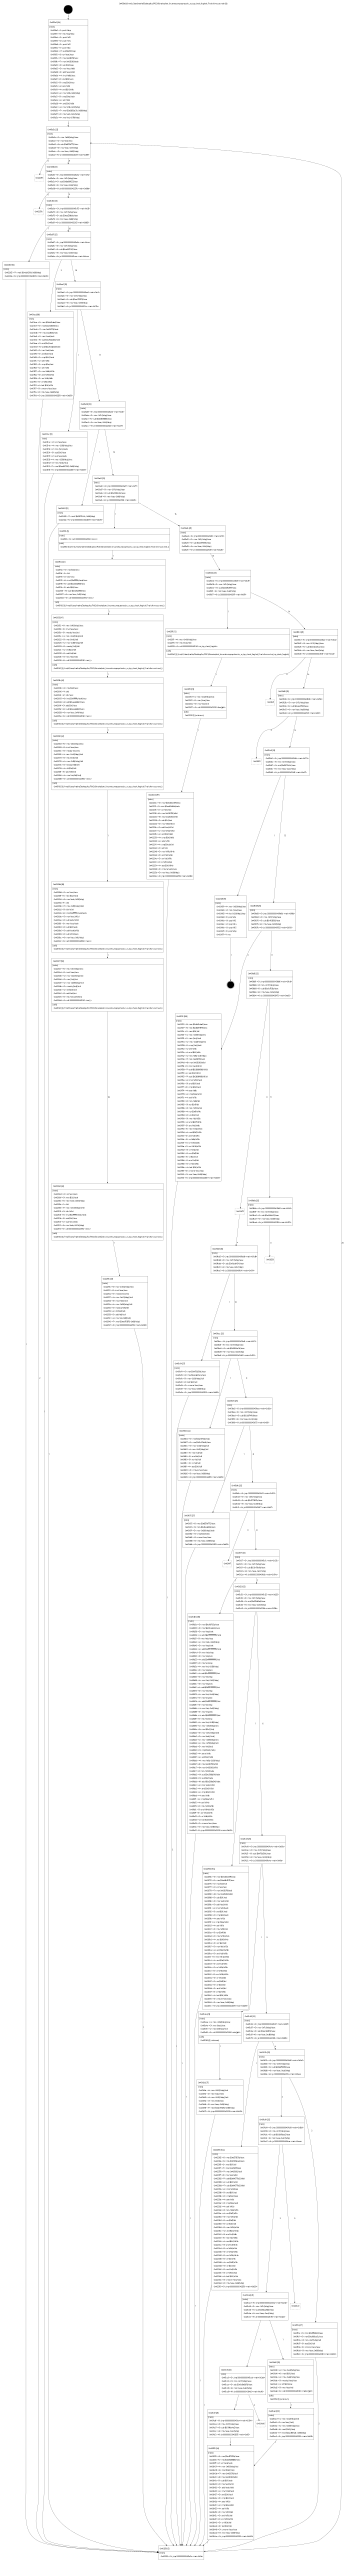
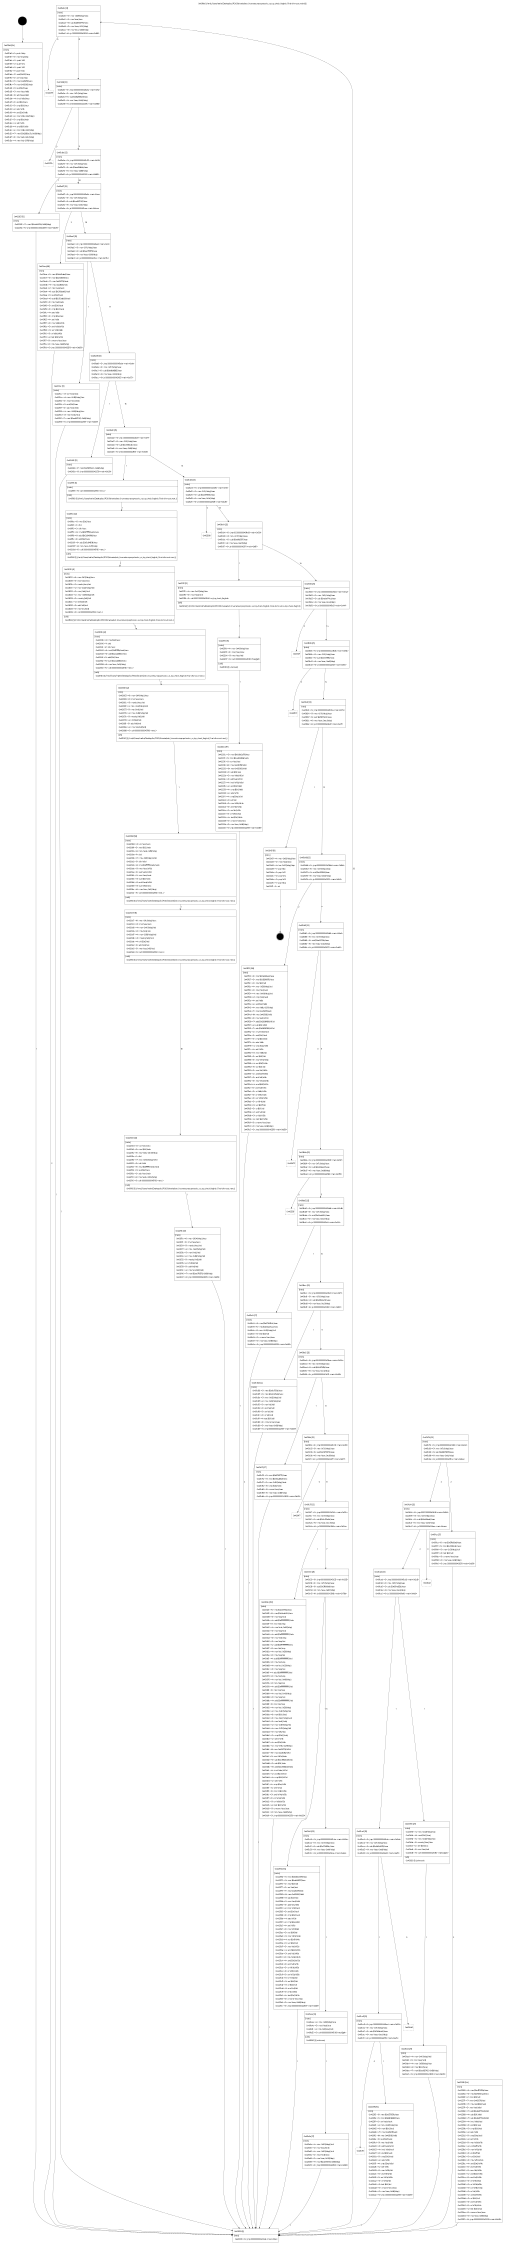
(68, 123) -> none
none -> (206, 536)
(238, 1230) -> (321, 1187)
(267, 2027) -> none
none -> (360, 2151)
(266, 2452) -> (419, 2216)
